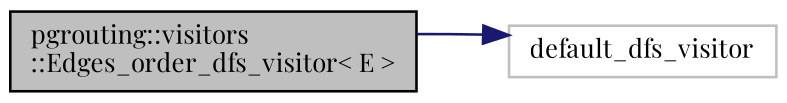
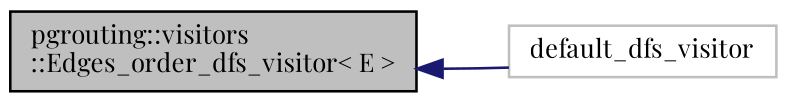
(450, 34) -> (476, 68)
